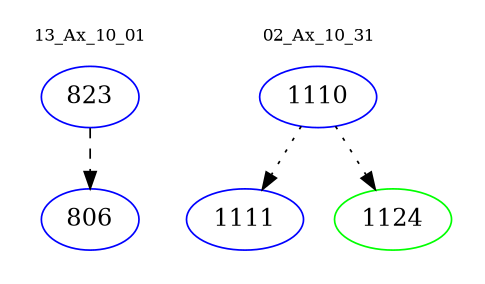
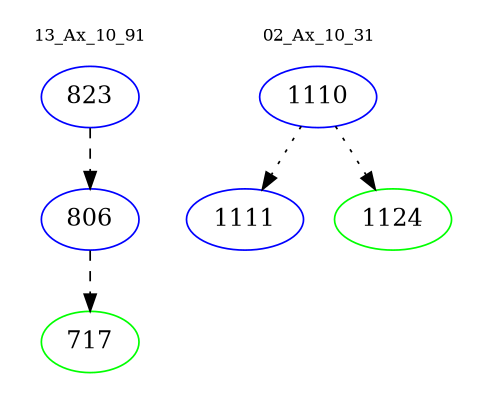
(90, 37) -> (90, 37)
none -> (90, 342)
